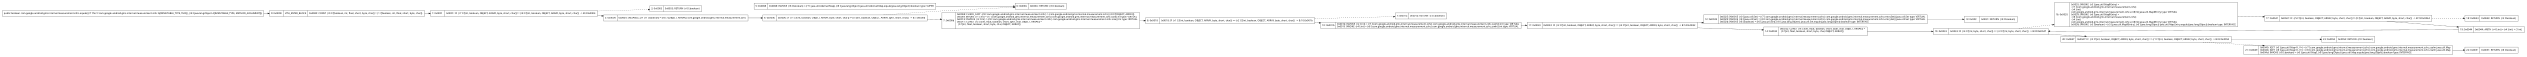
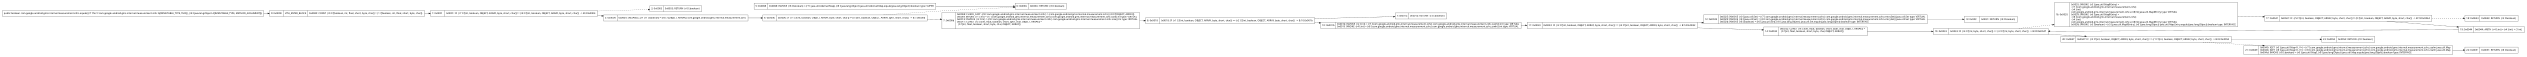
(1354, 18) -> (1354, 18)
